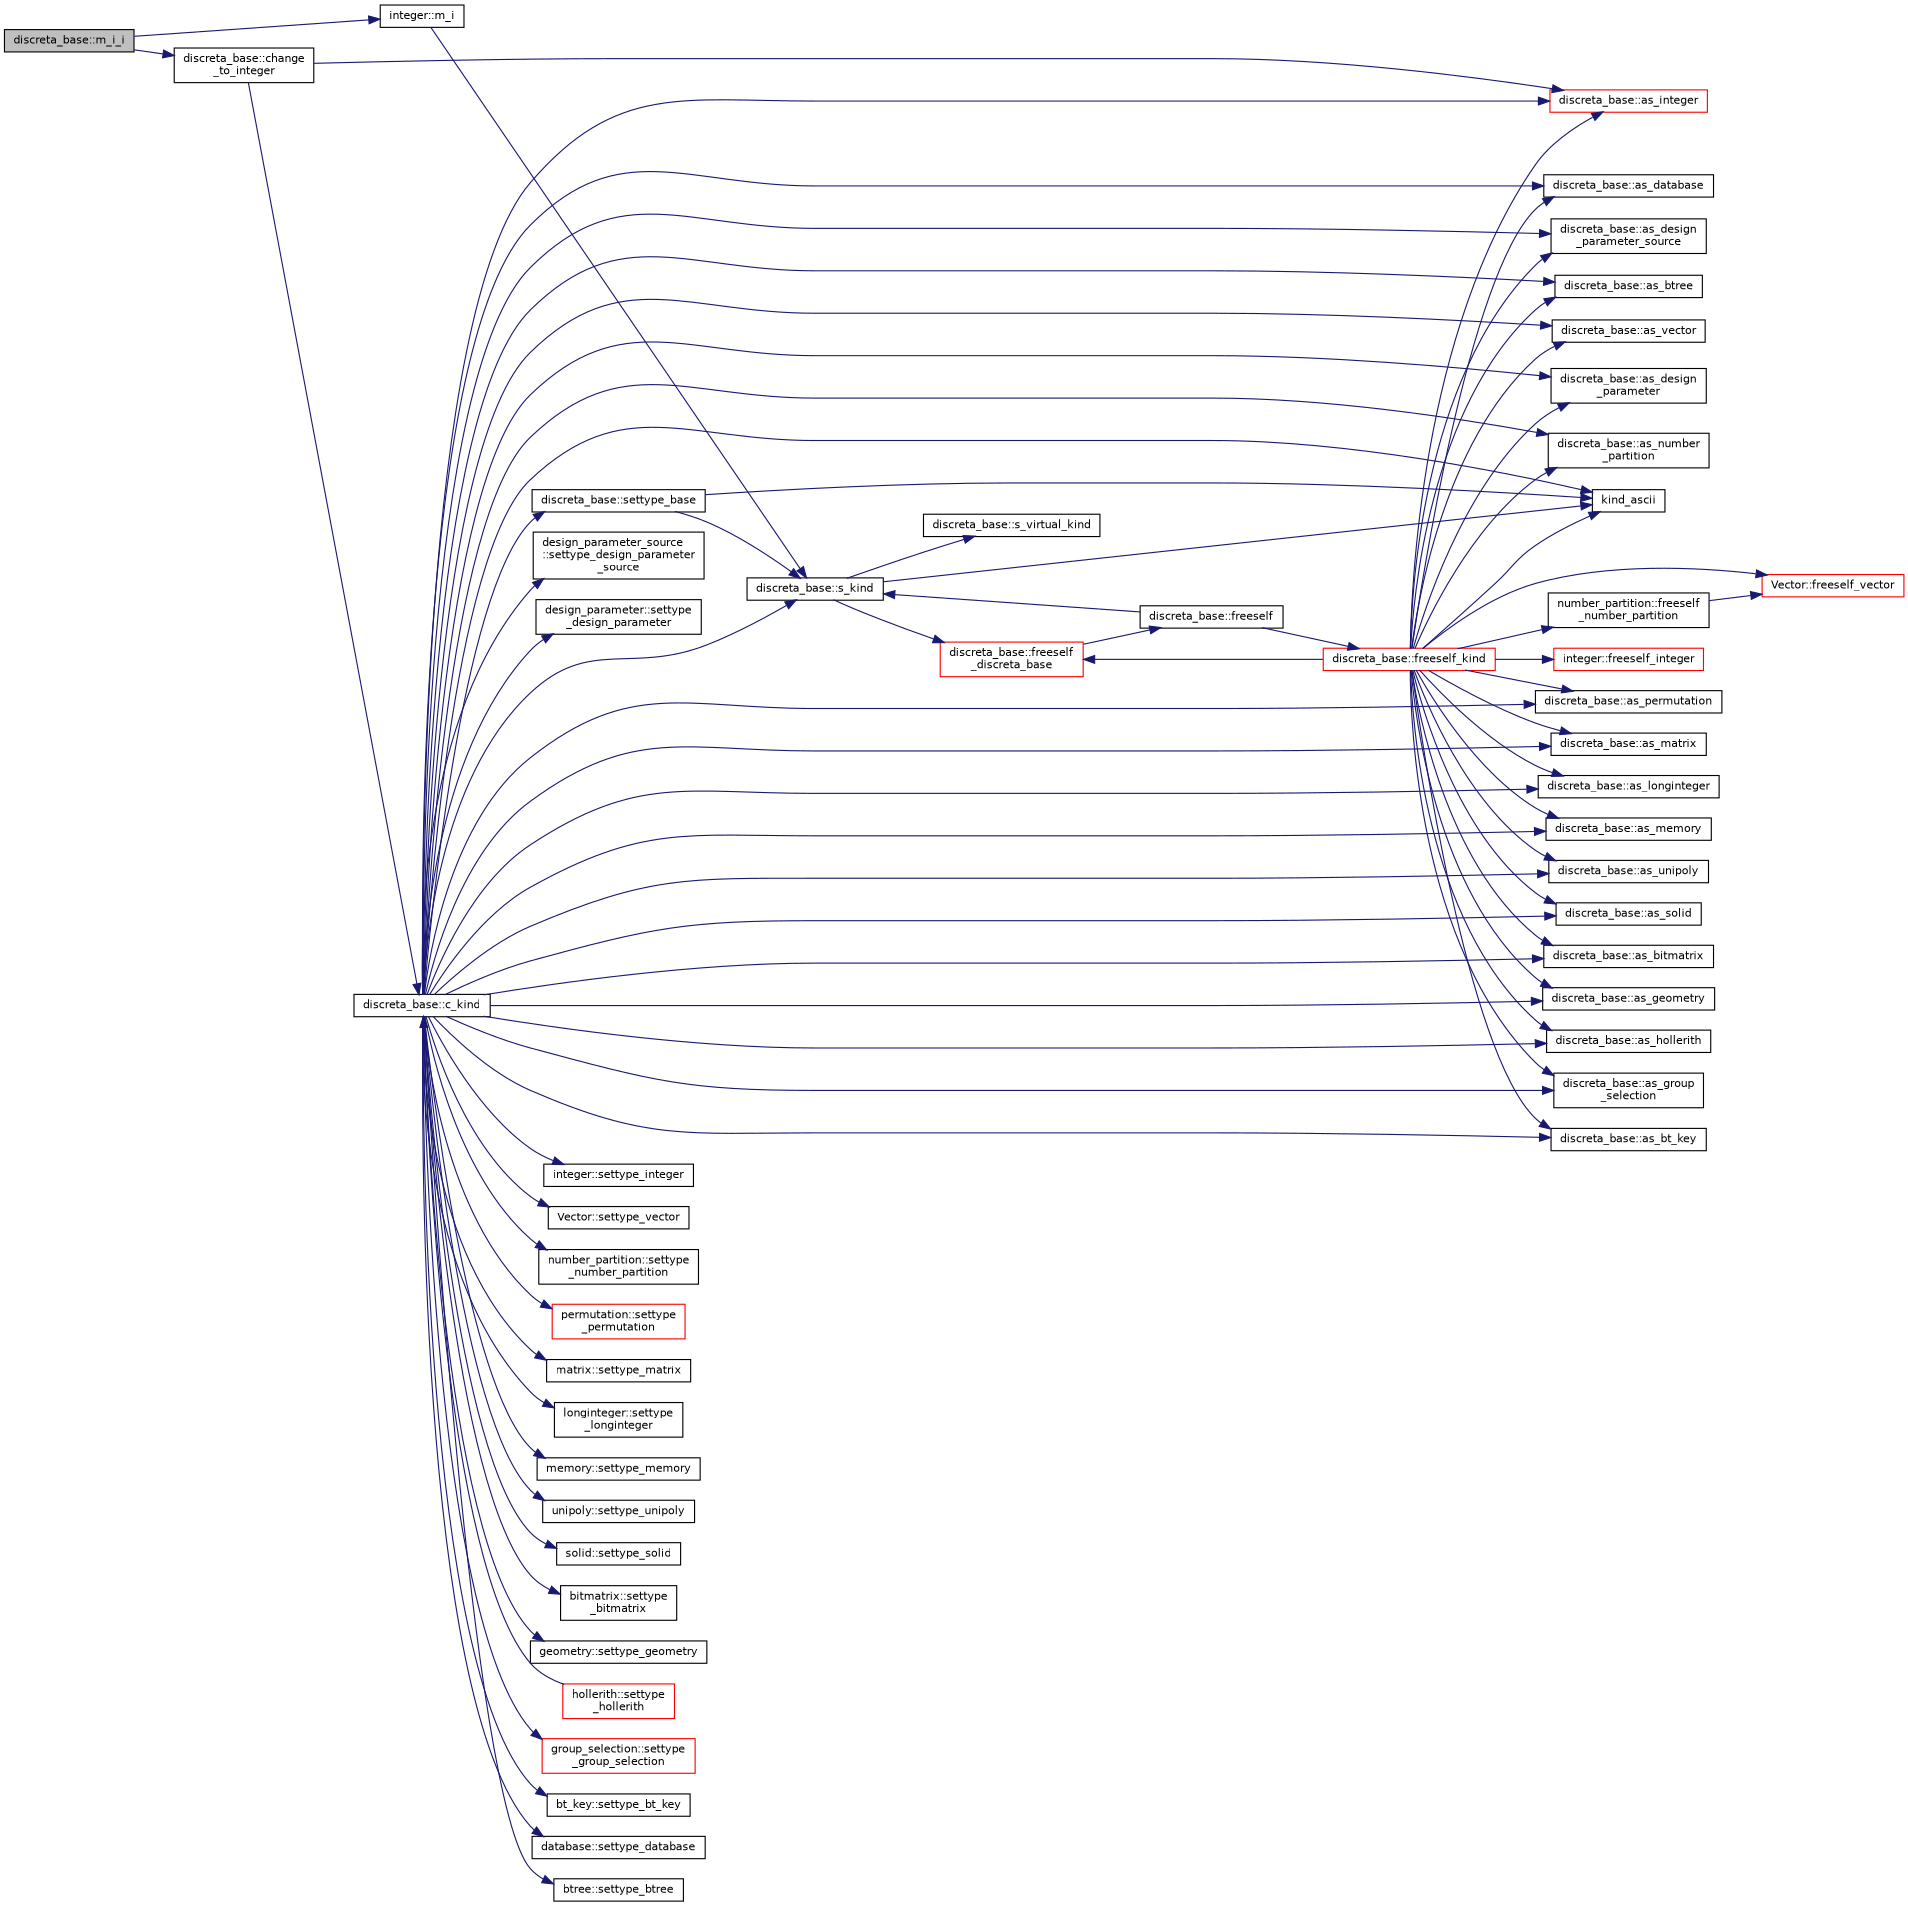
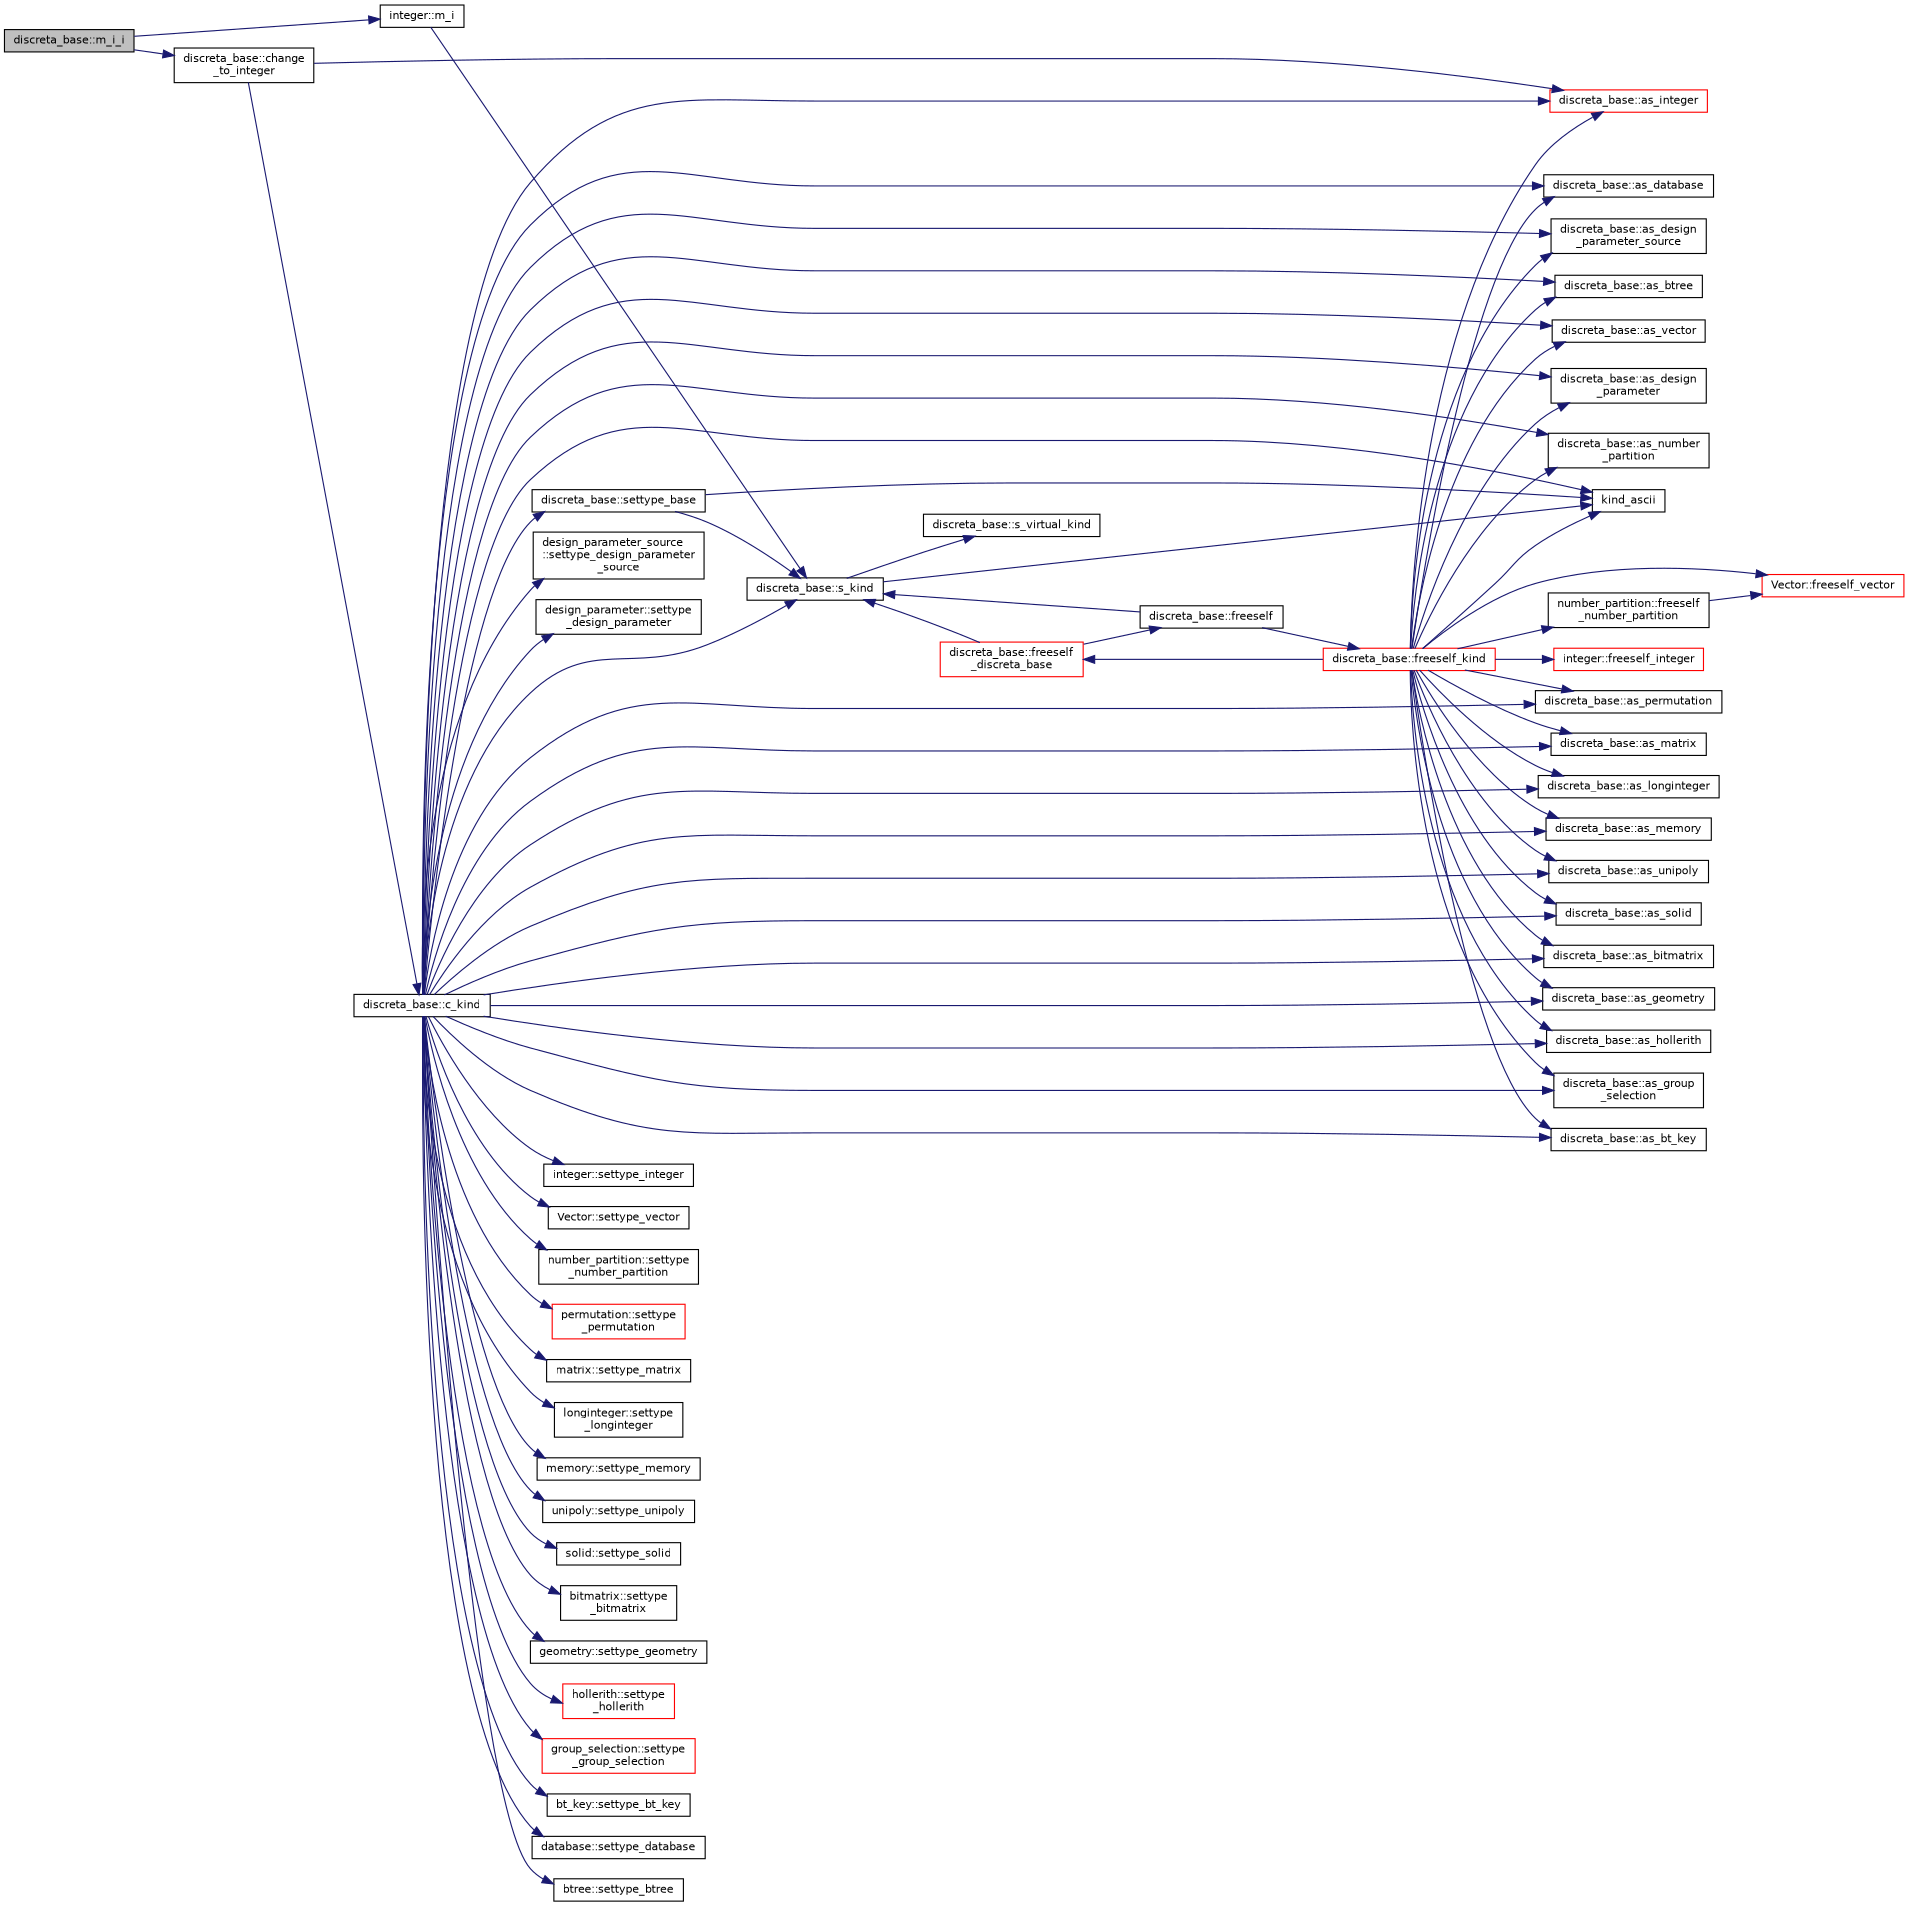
(883, 620) -> (928, 622)
(476, 1525) -> (472, 1527)
